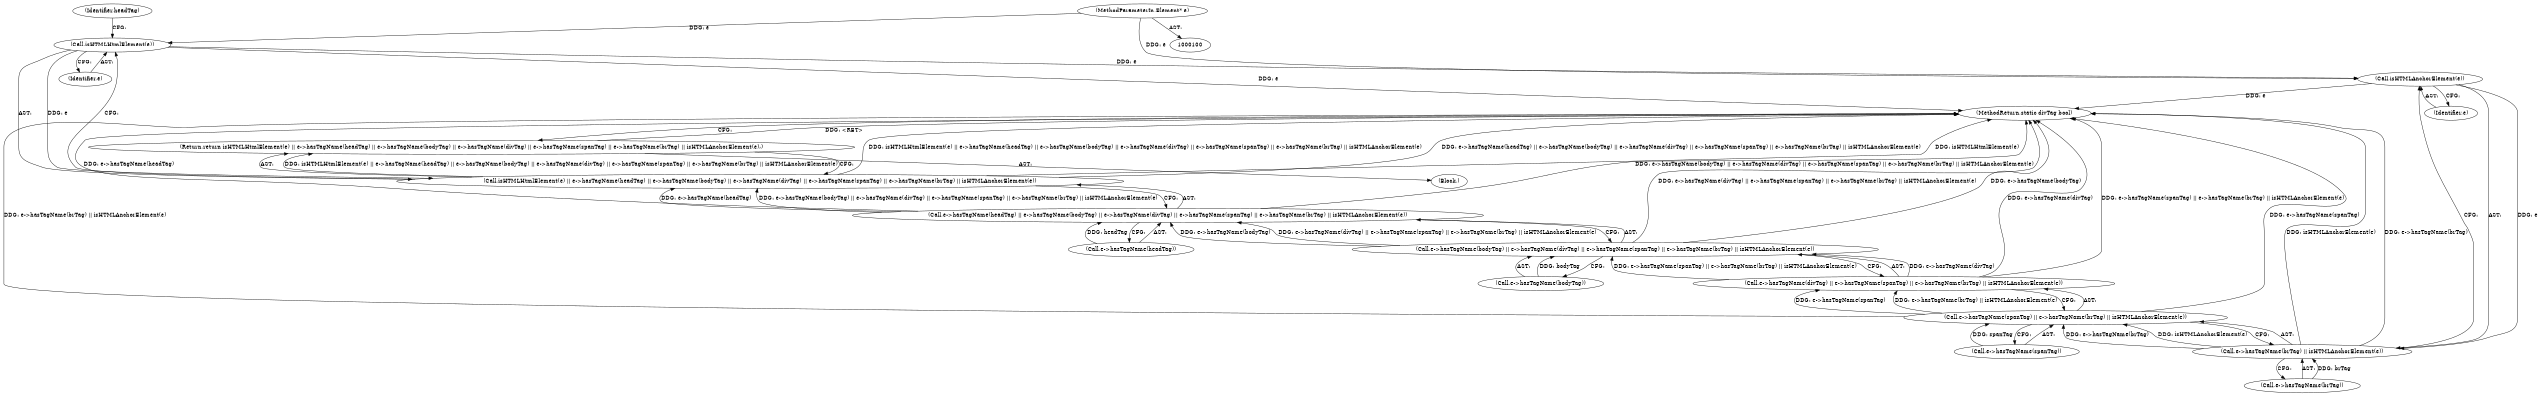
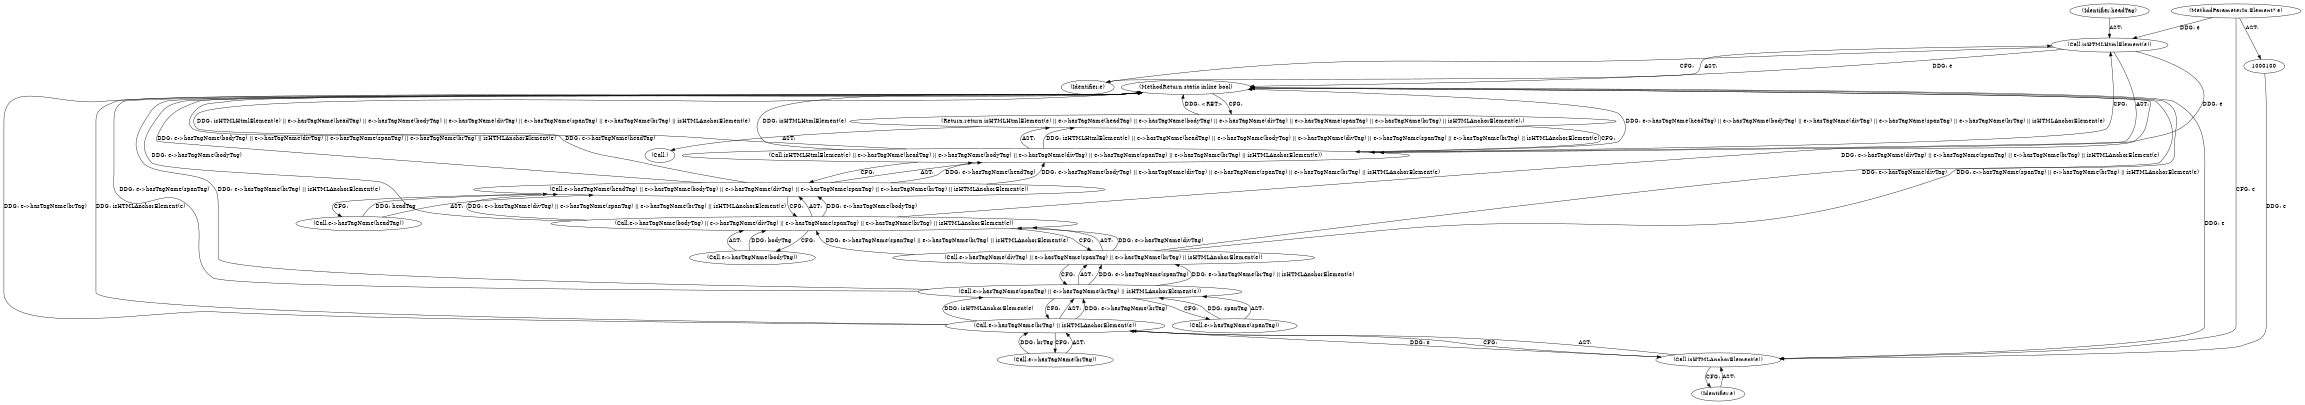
(120, 28) -> (2117, 28)
(1156, 45) -> (2246, 190)
(1262, 67) -> (2157, 352)
(2025, 113) -> (1186, 87)
(1449, 181) -> (660, 155)
